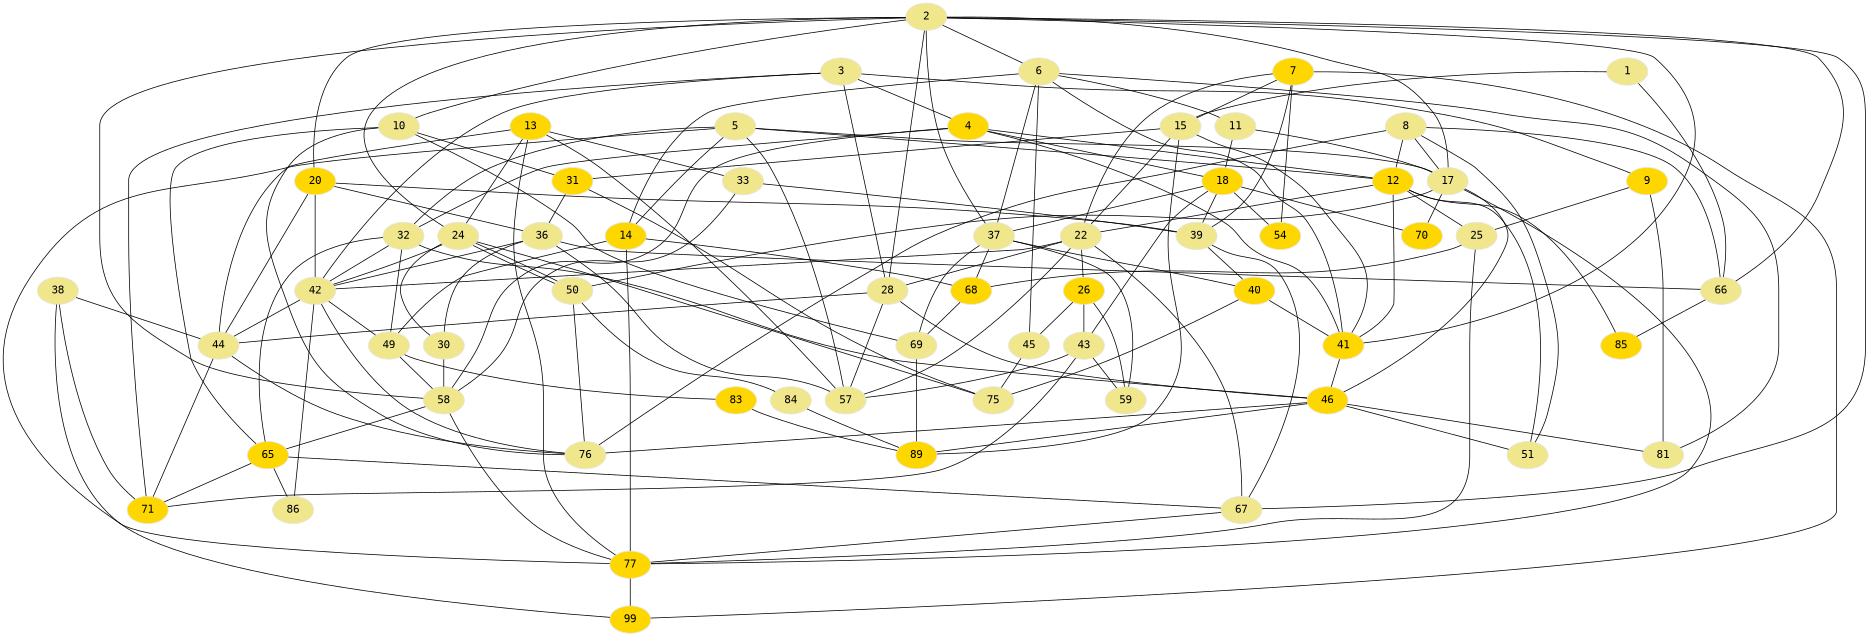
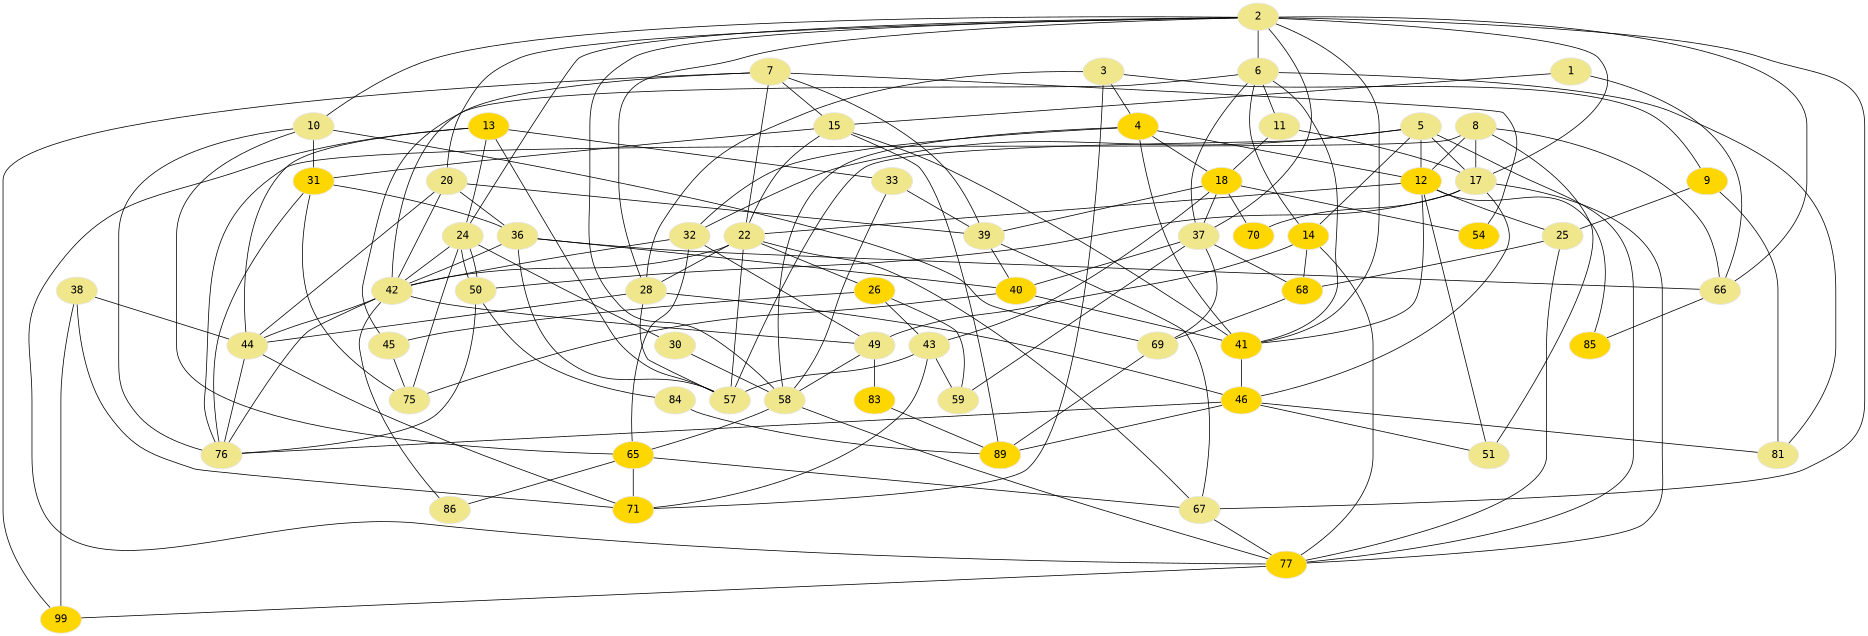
(1293, 72) -> (770, 72)
(538, 102) -> (512, 96)
(315, 181) -> (447, 181)
(469, 270) -> (767, 263)
none -> (229, 307)
(924, 364) -> none
